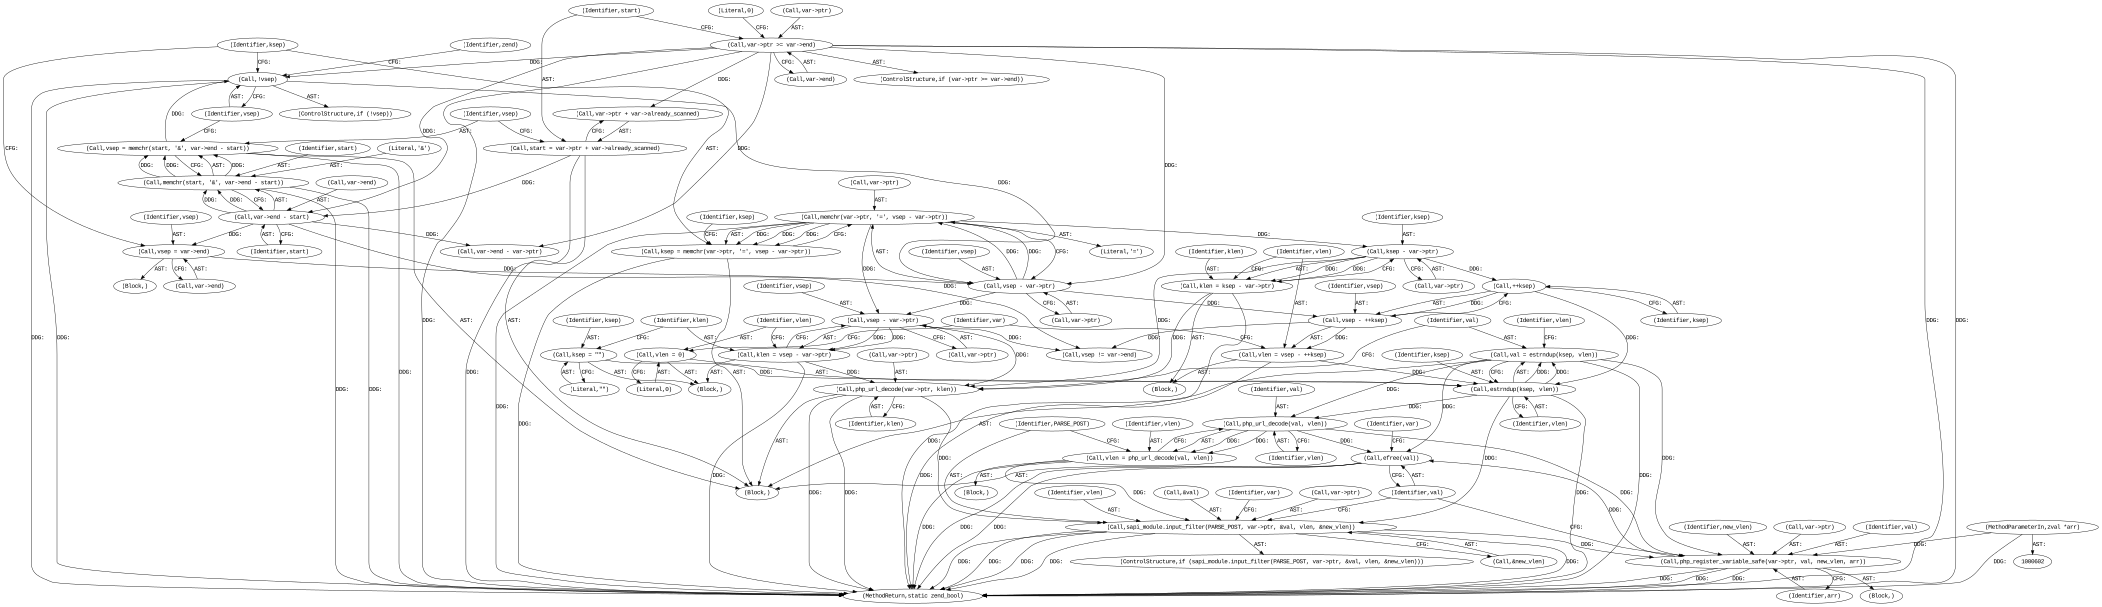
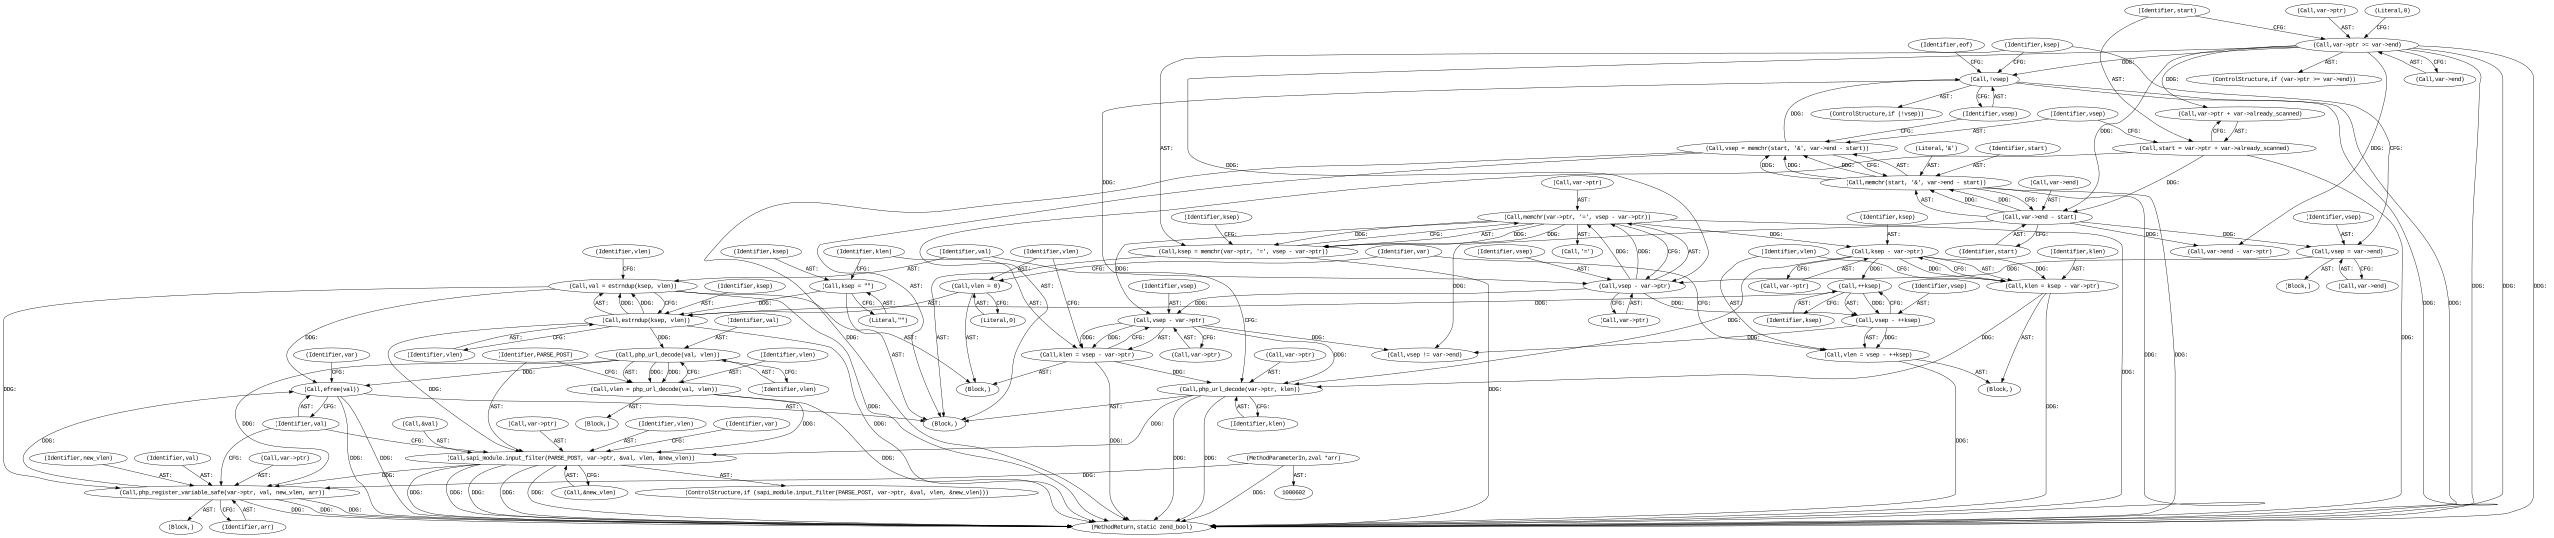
(490, 45) -> (1946, 45)
(1121, 252) -> (1577, 252)
(1396, 372) -> none
(1396, 380) -> none
